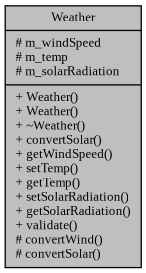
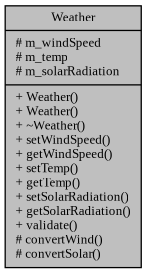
(59, 140) -> (63, 140)
